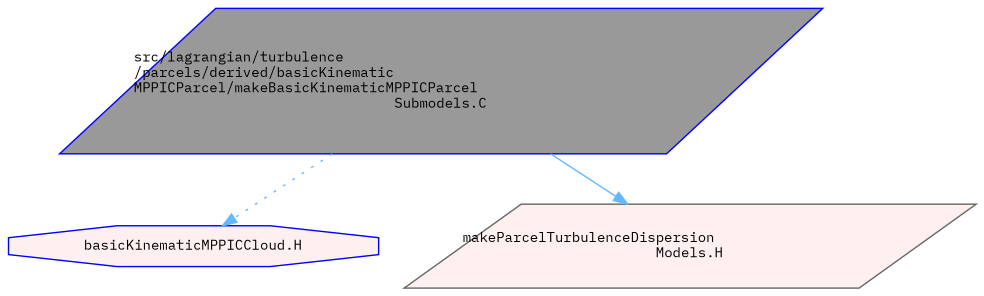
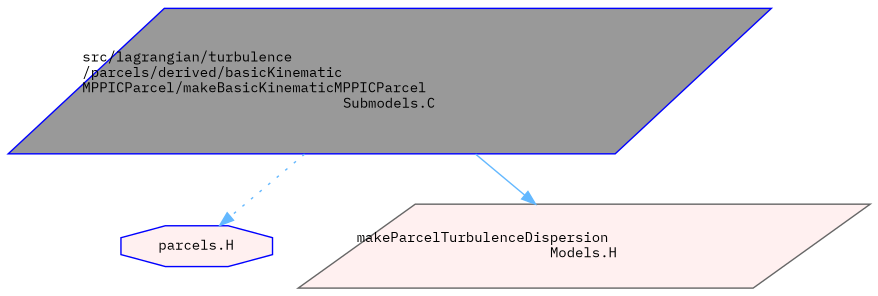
(194, 246) -> (197, 246)
